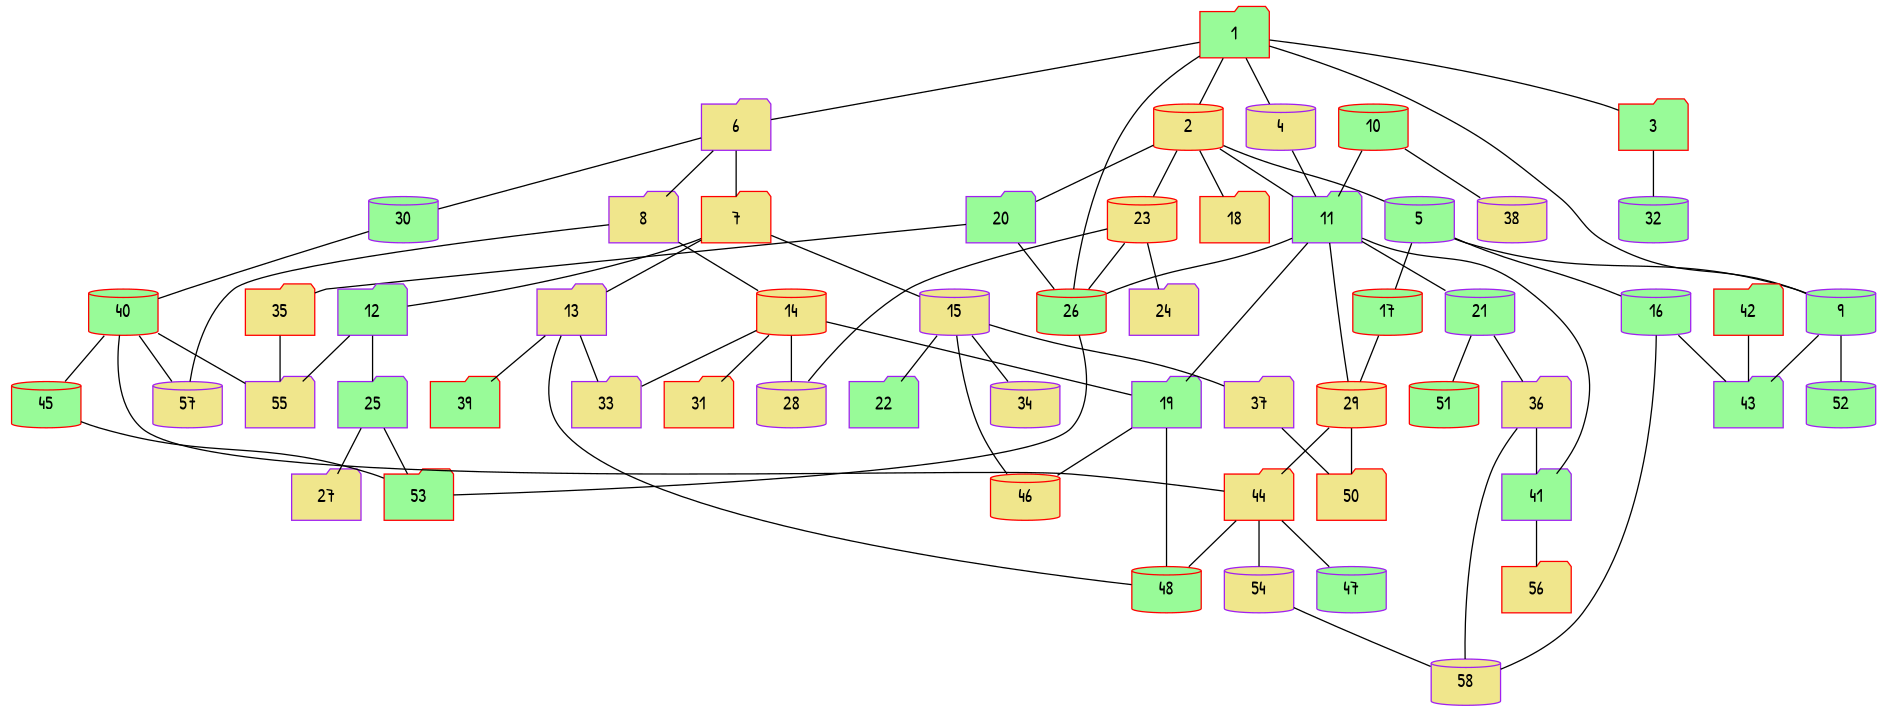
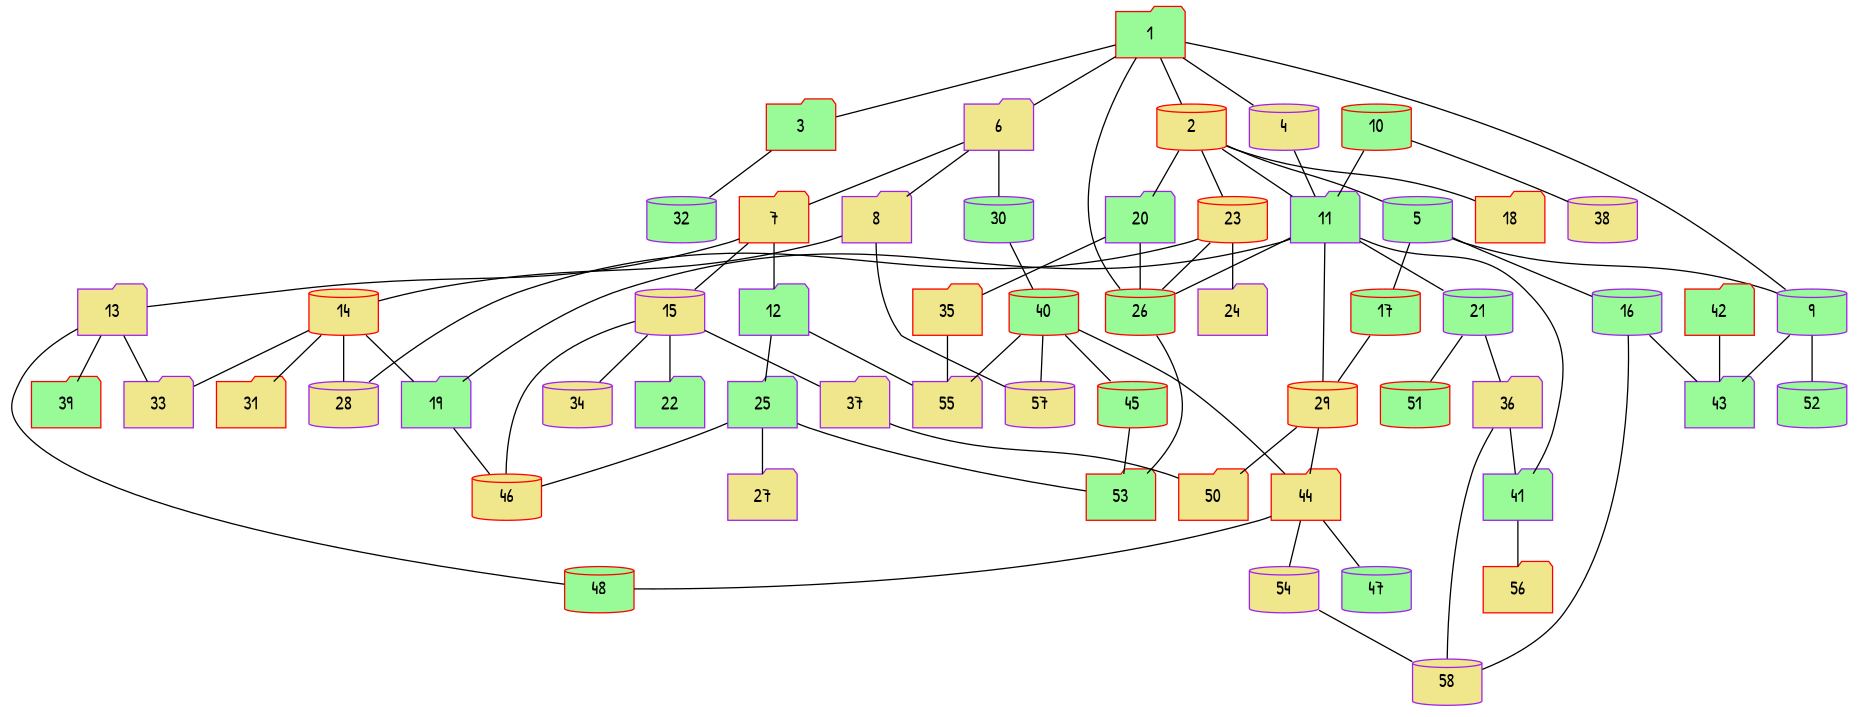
none -> (635, 457)
(1167, 497) -> none
